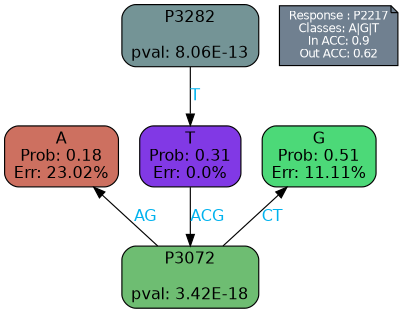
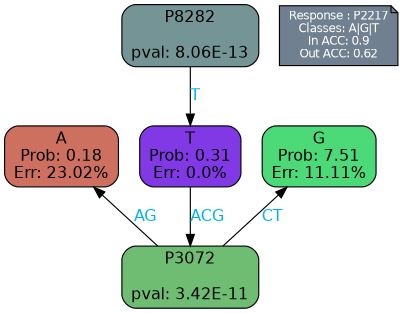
(190, 36) -> (190, 36)
(319, 156) -> (319, 156)
(190, 277) -> (190, 277)
